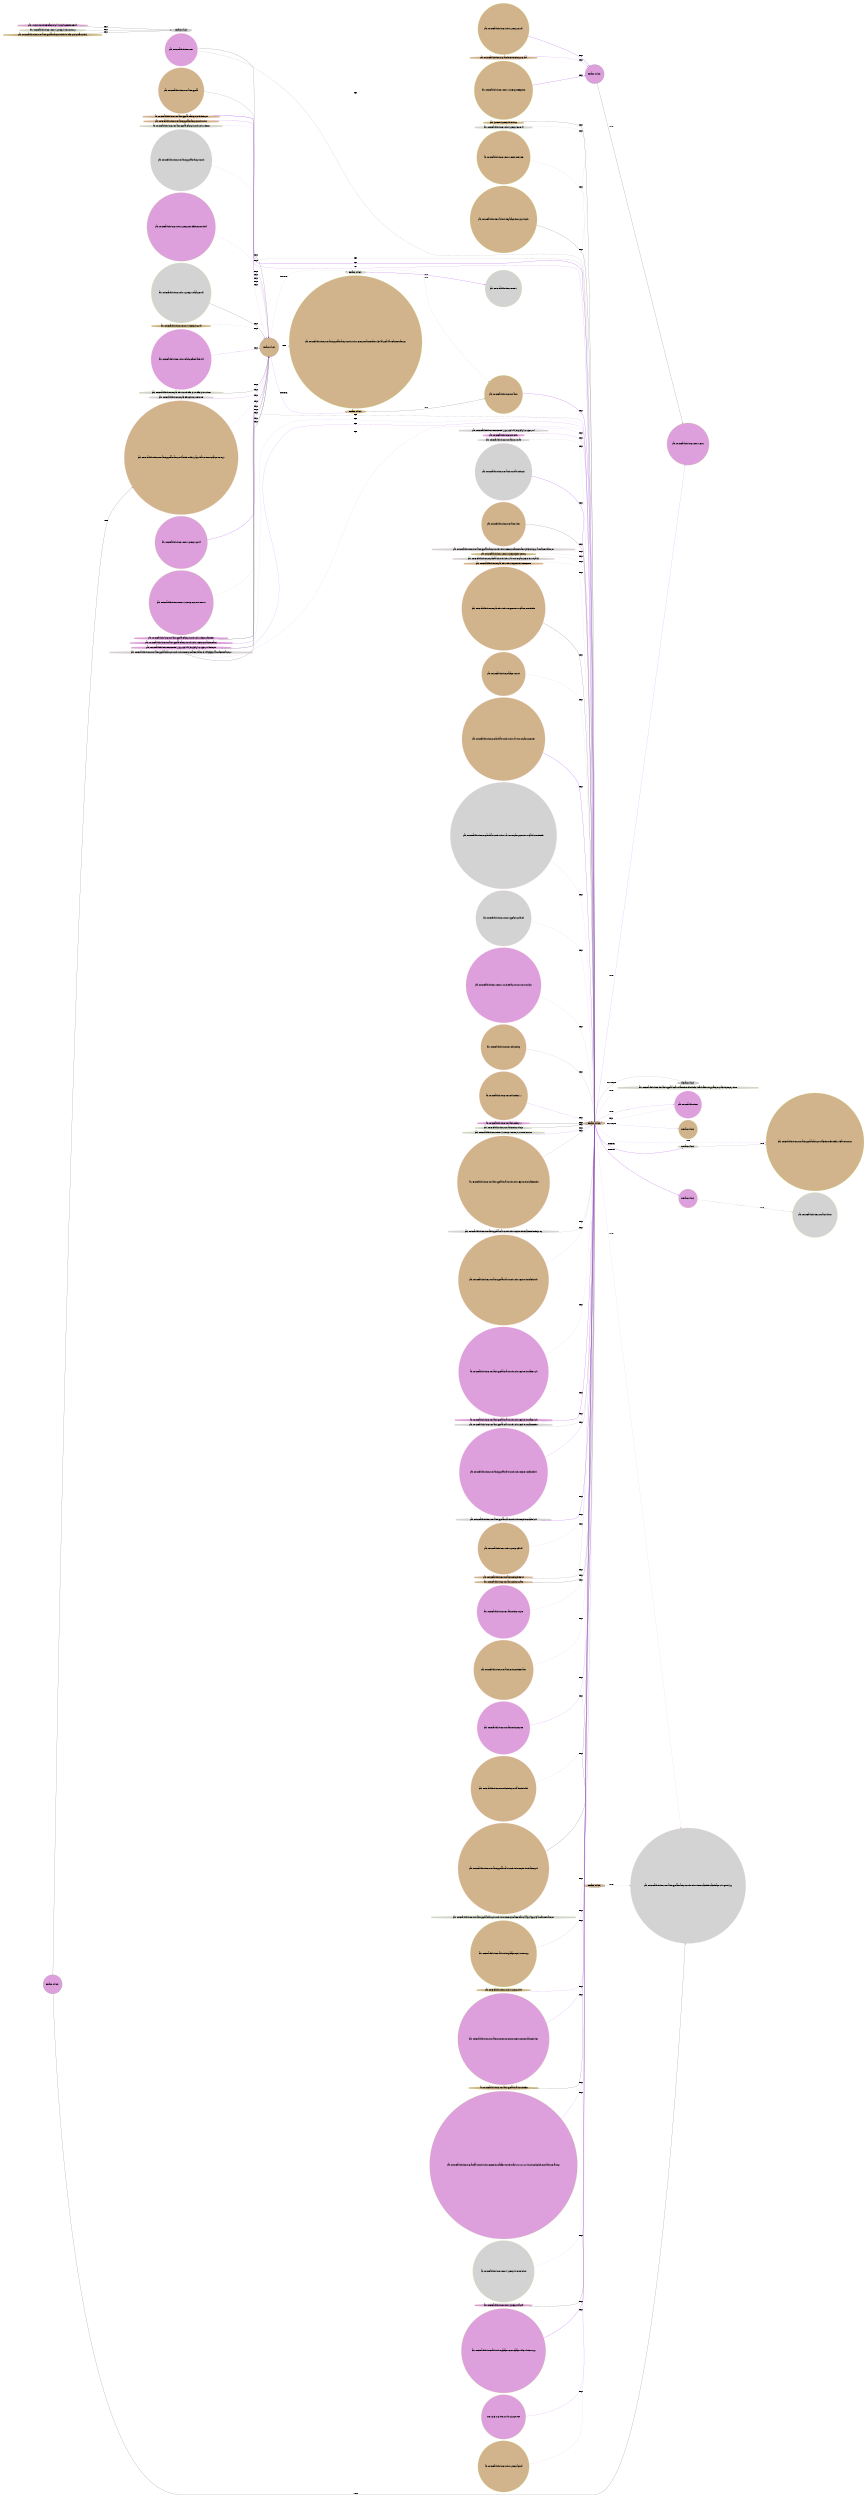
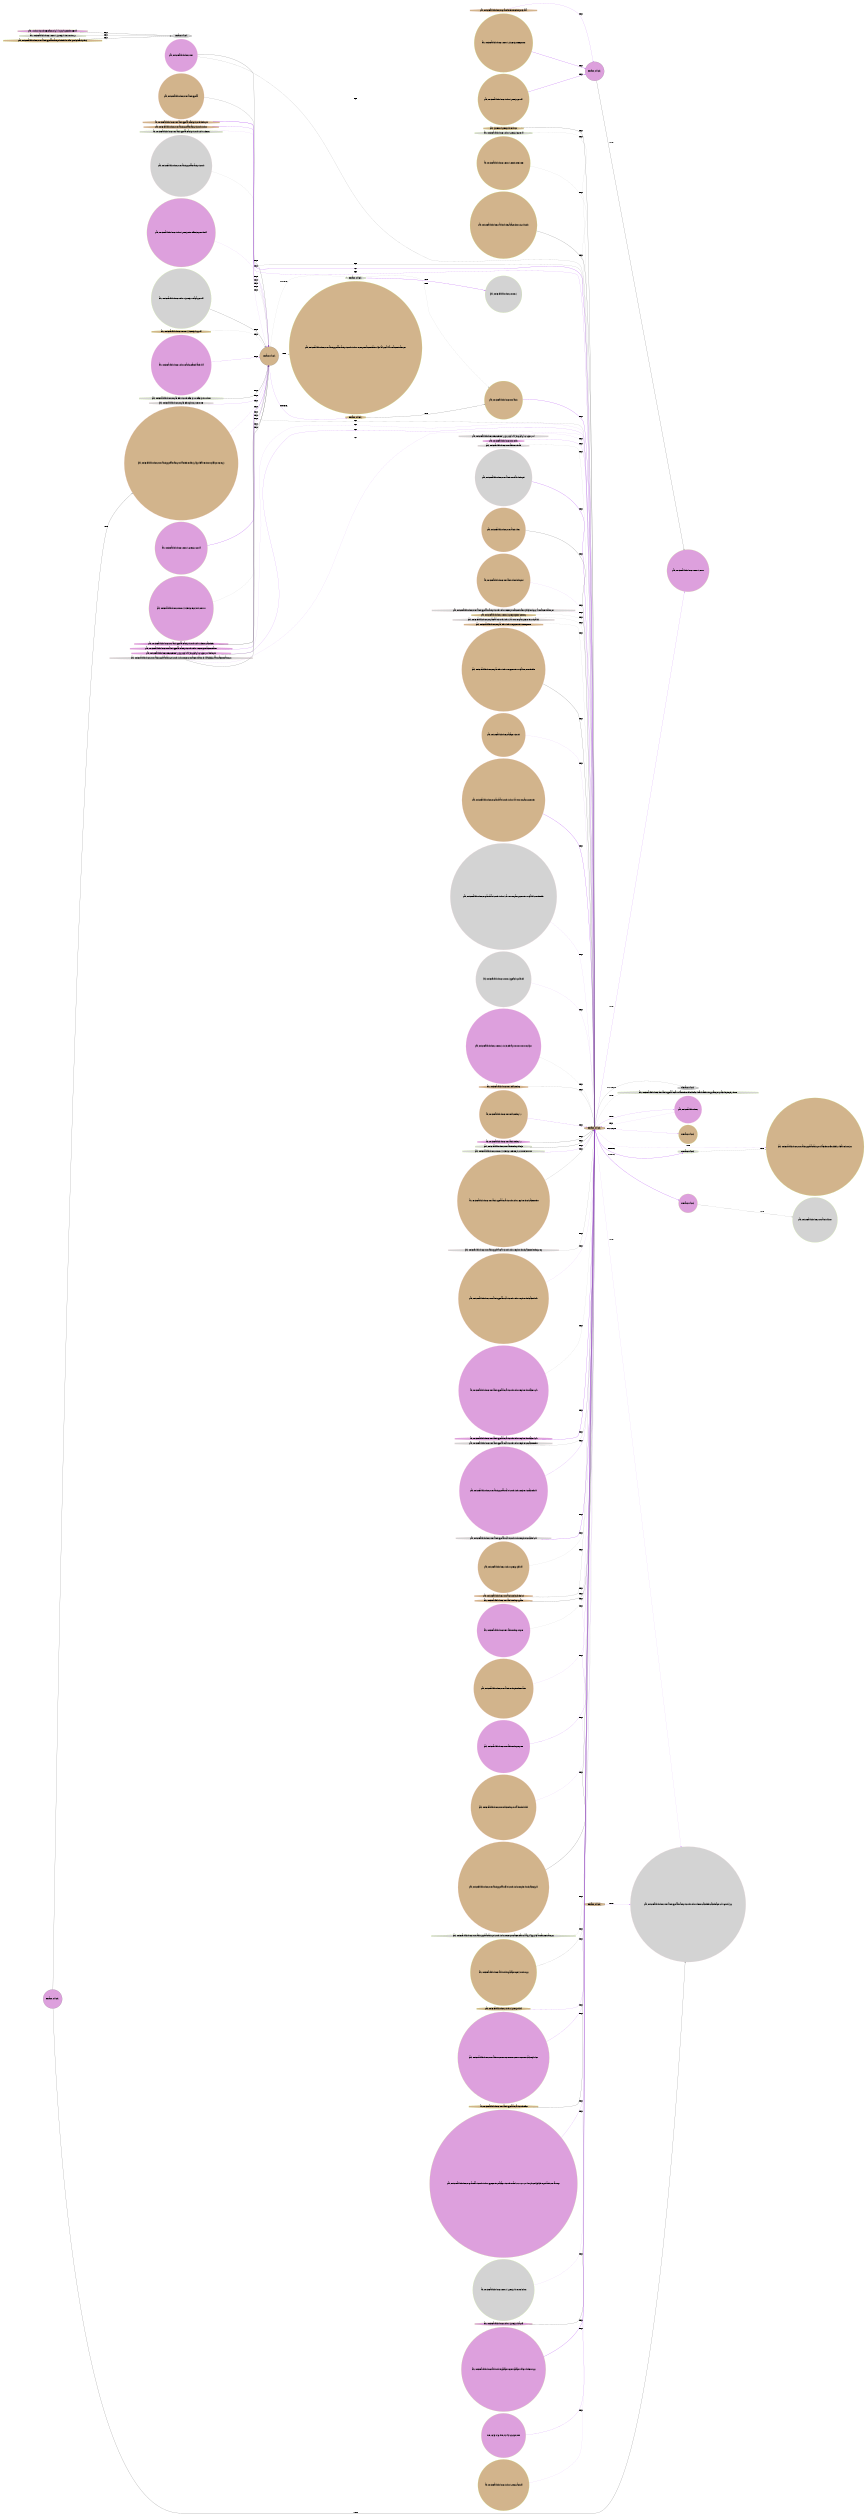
none -> (504, 580)
(504, 1047) -> (504, 1087)
